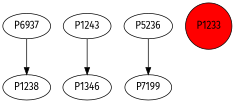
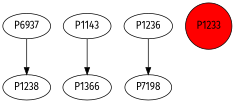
(87, 26) -> (87, 26)
(148, 26) -> (148, 26)
(87, 87) -> (87, 87)
(148, 87) -> (148, 87)
